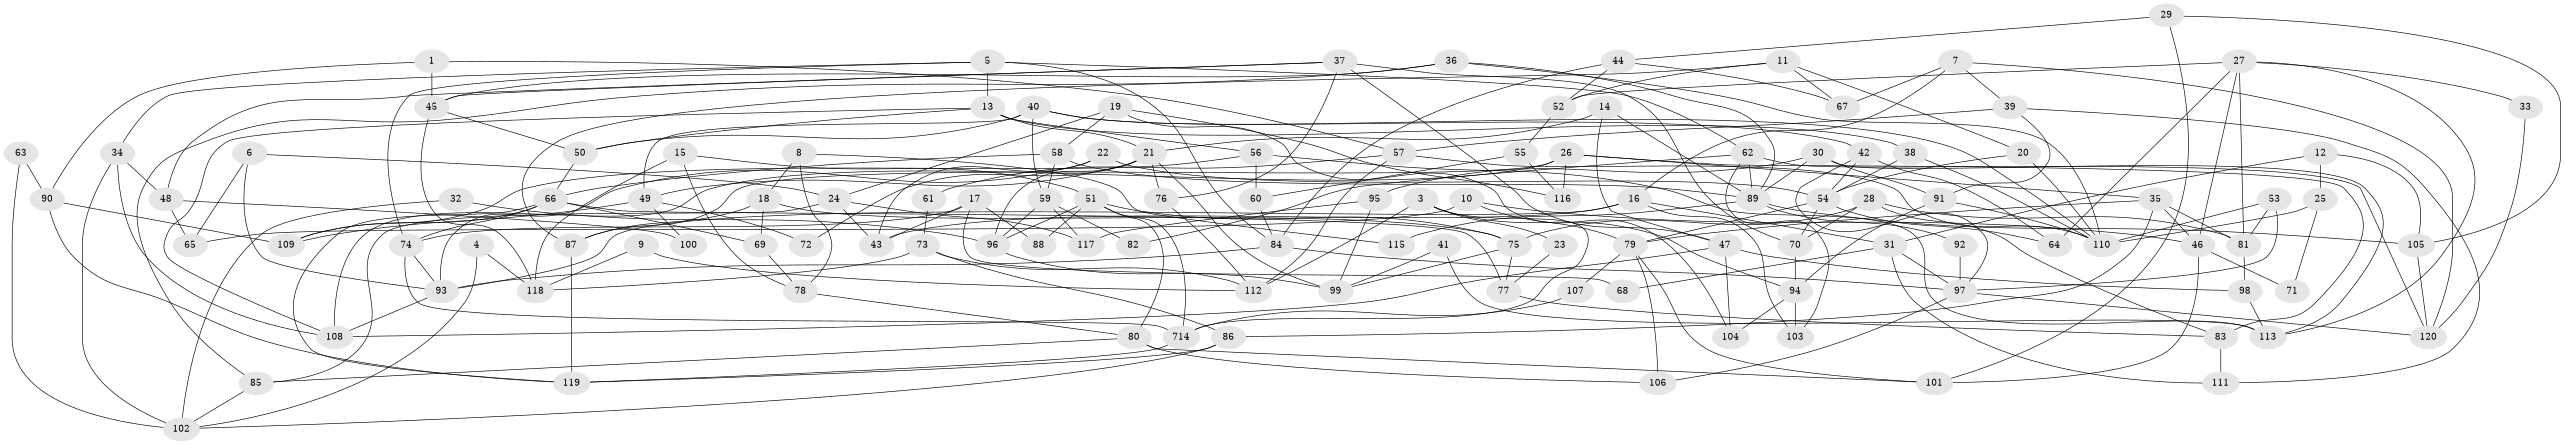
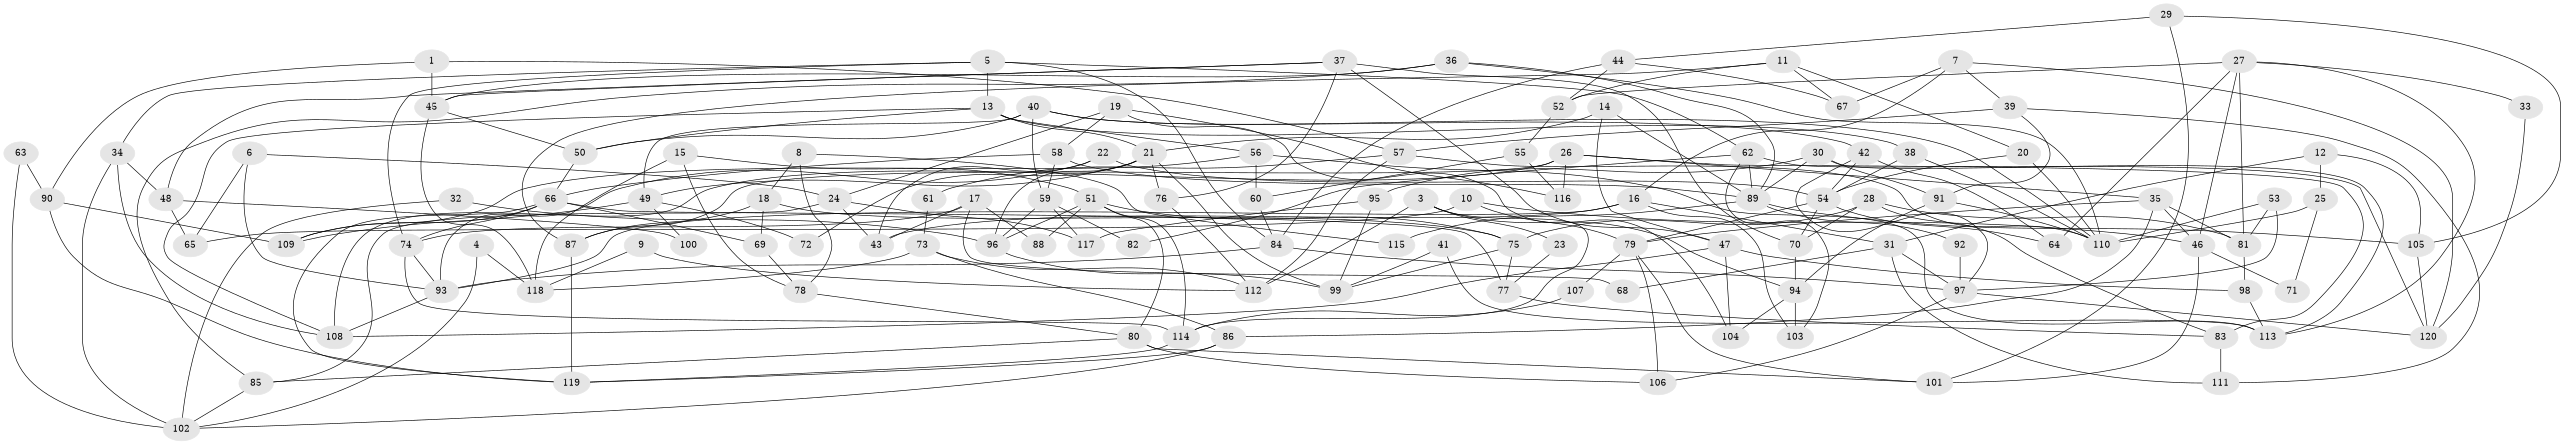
(1181, 337) -> (1181, 337)
